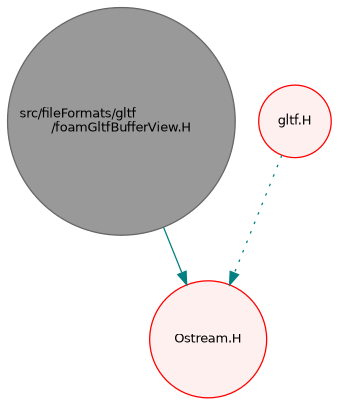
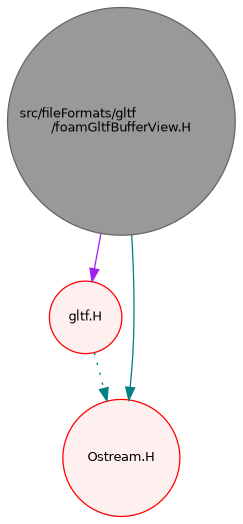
none -> (98, 251)
